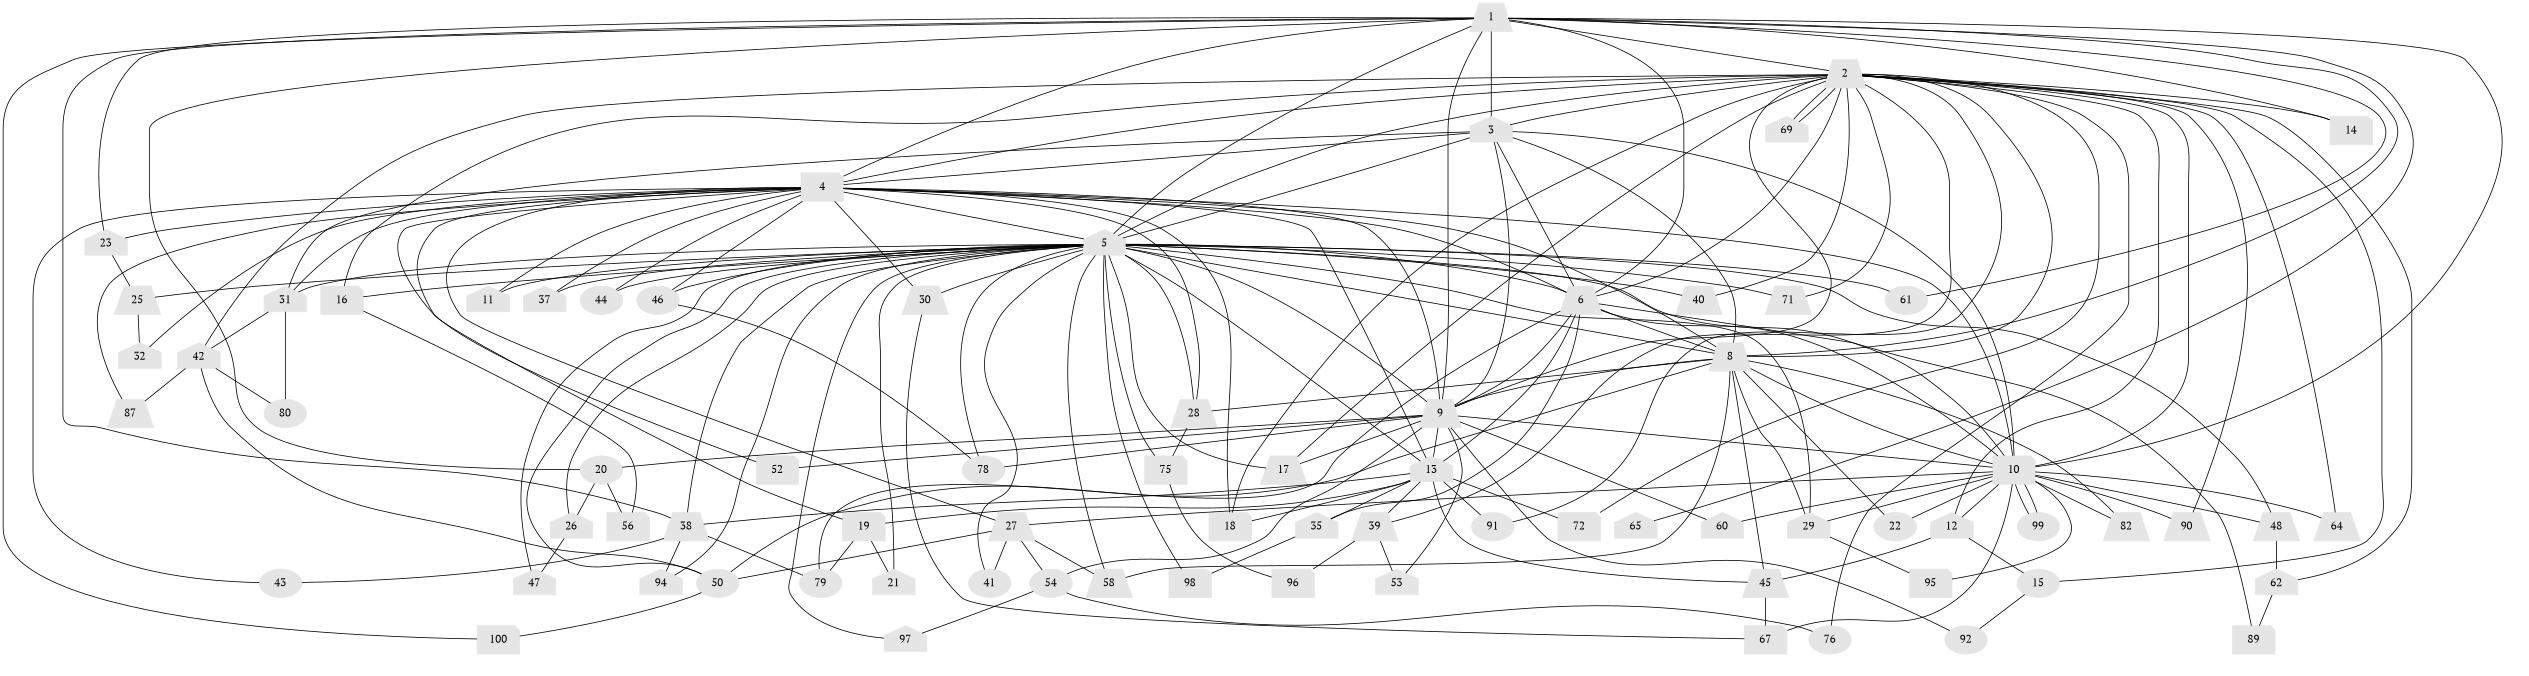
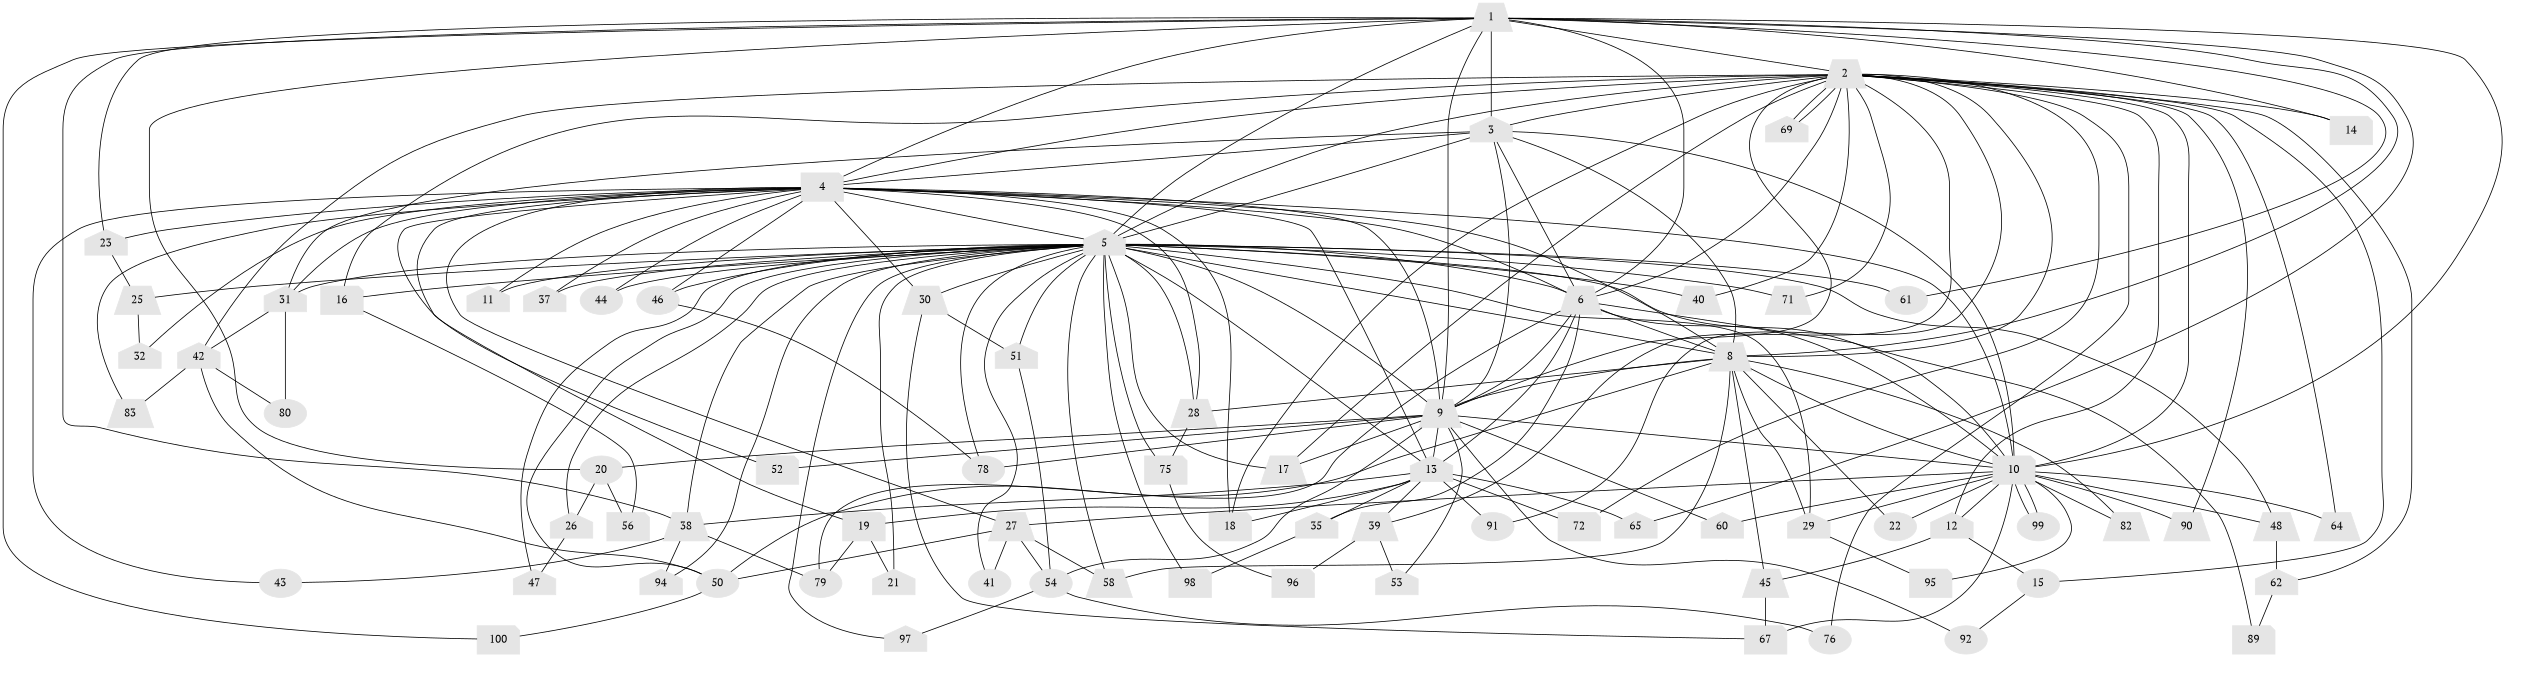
none -> (1016, 357)
(130, 413) -> (130, 413)
(1570, 570) -> (1526, 489)
